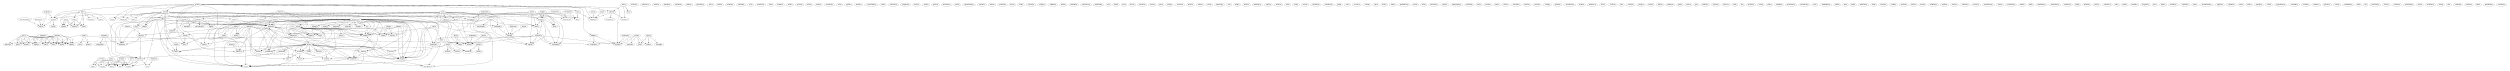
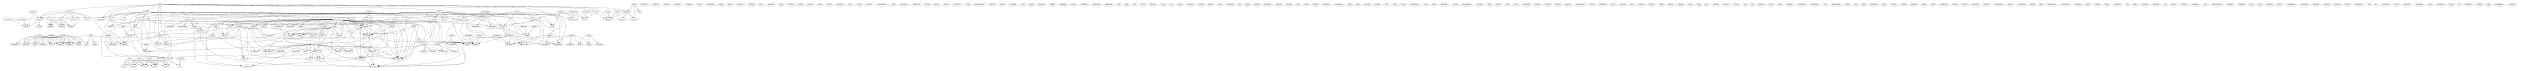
(232, 44) -> none
